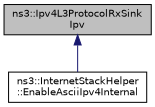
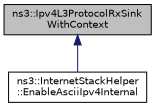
(78, 20) -> (78, 20)
